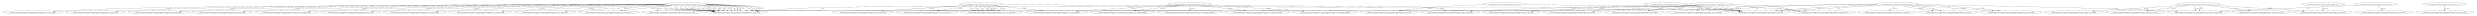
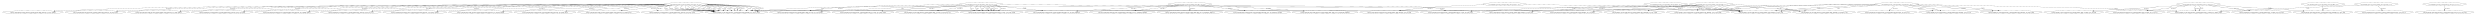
none -> (800, 12)
